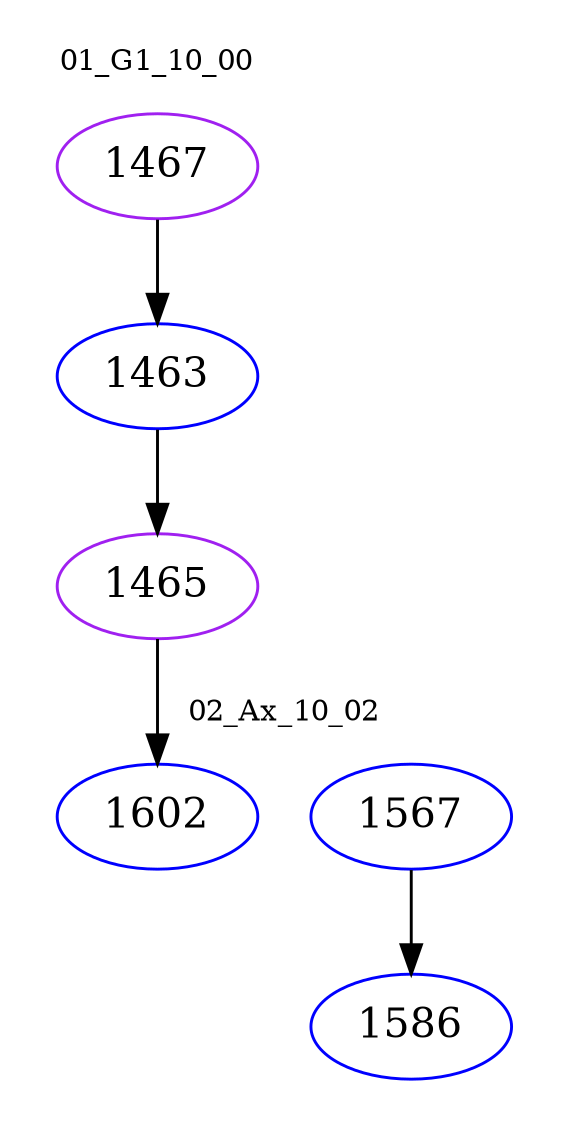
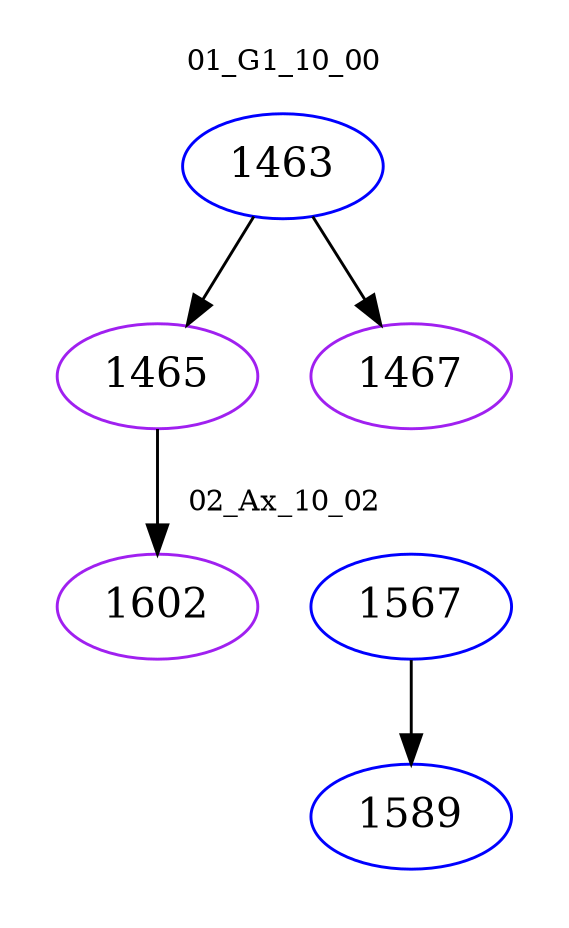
(158, 257) -> (339, 258)
(158, 817) -> (158, 607)
(411, 1027) -> (411, 817)
